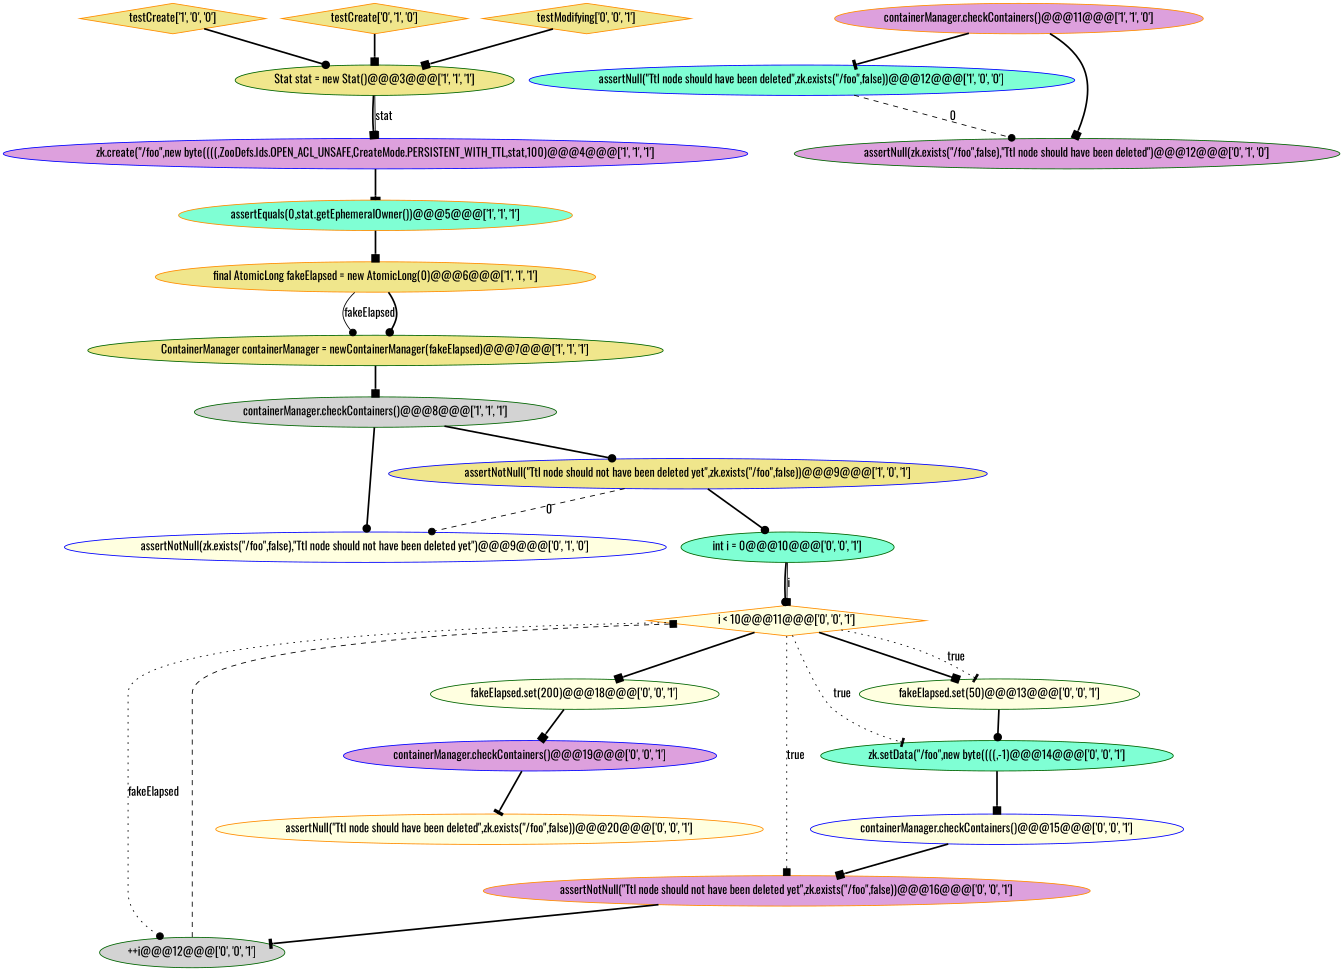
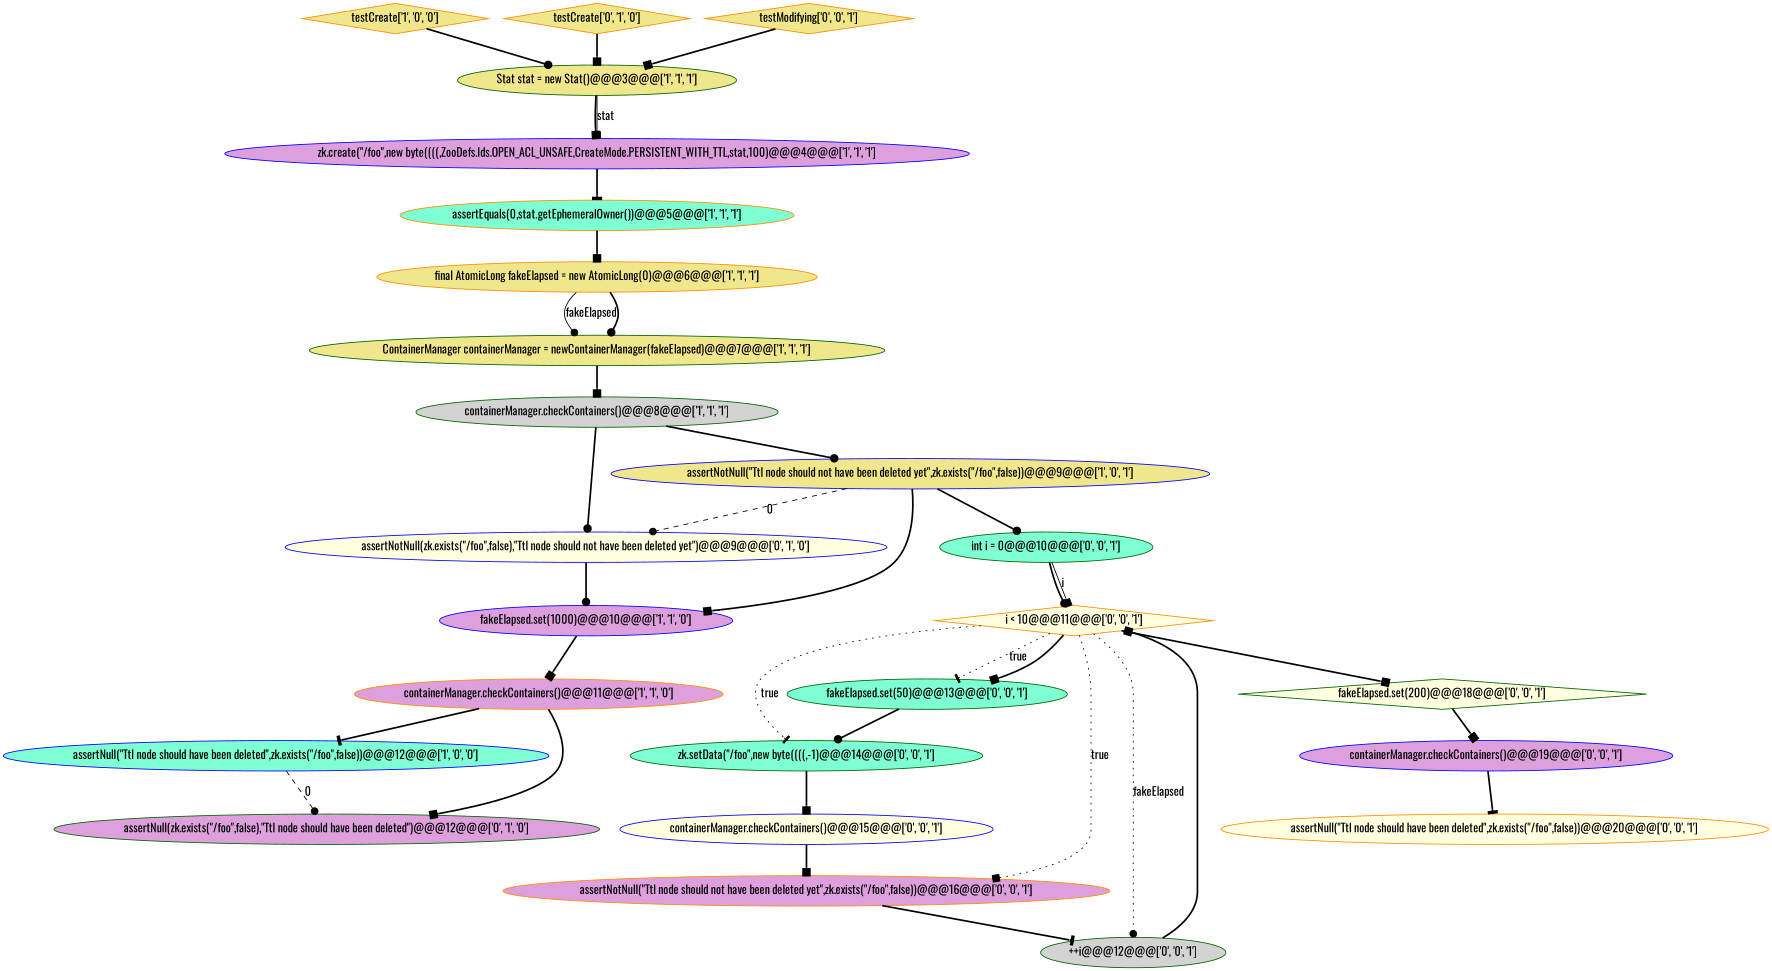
none -> (586, 621)
(303, 651) -> (1197, 776)
(575, 694) -> (1442, 694)
(1000, 694) -> (927, 694)
